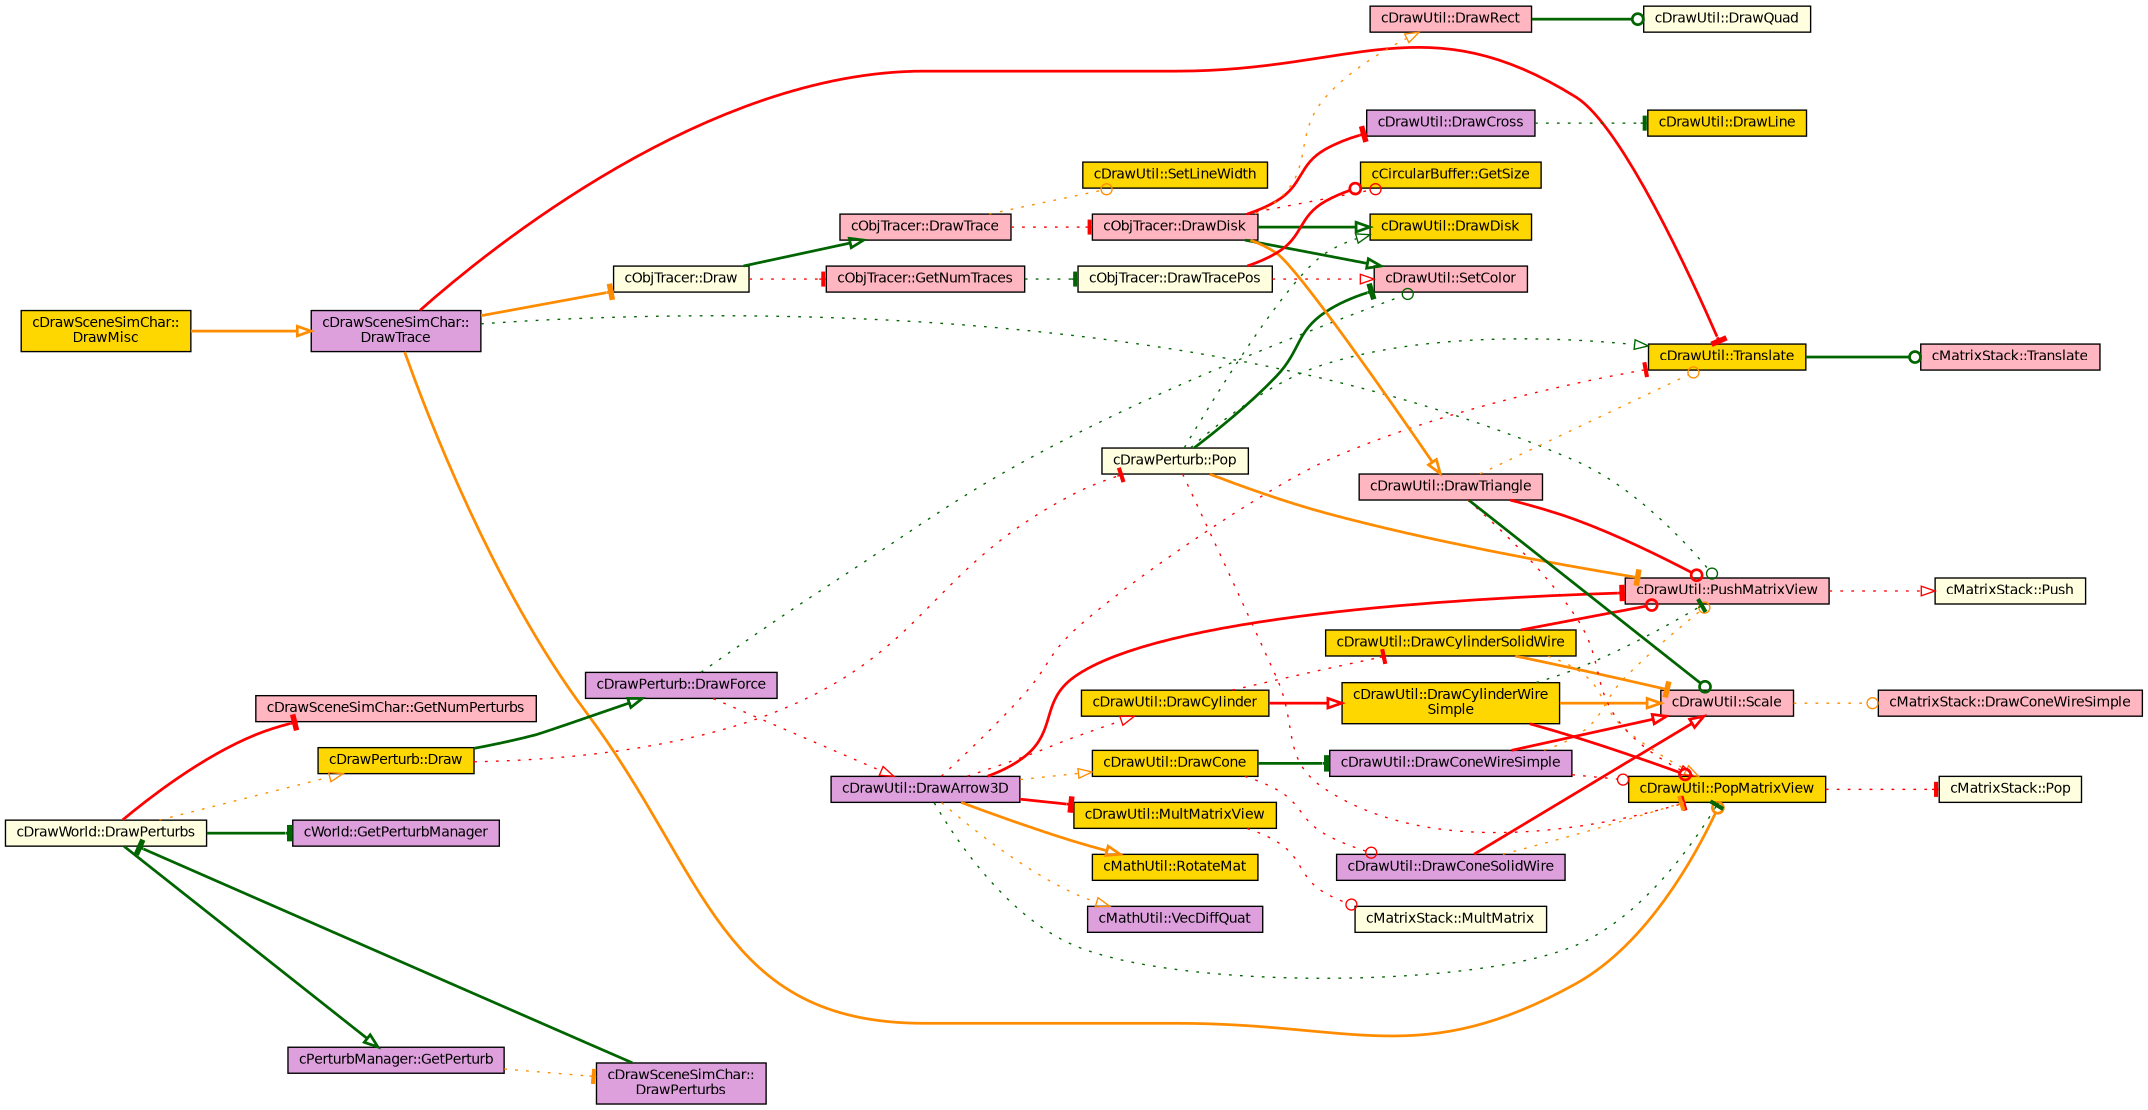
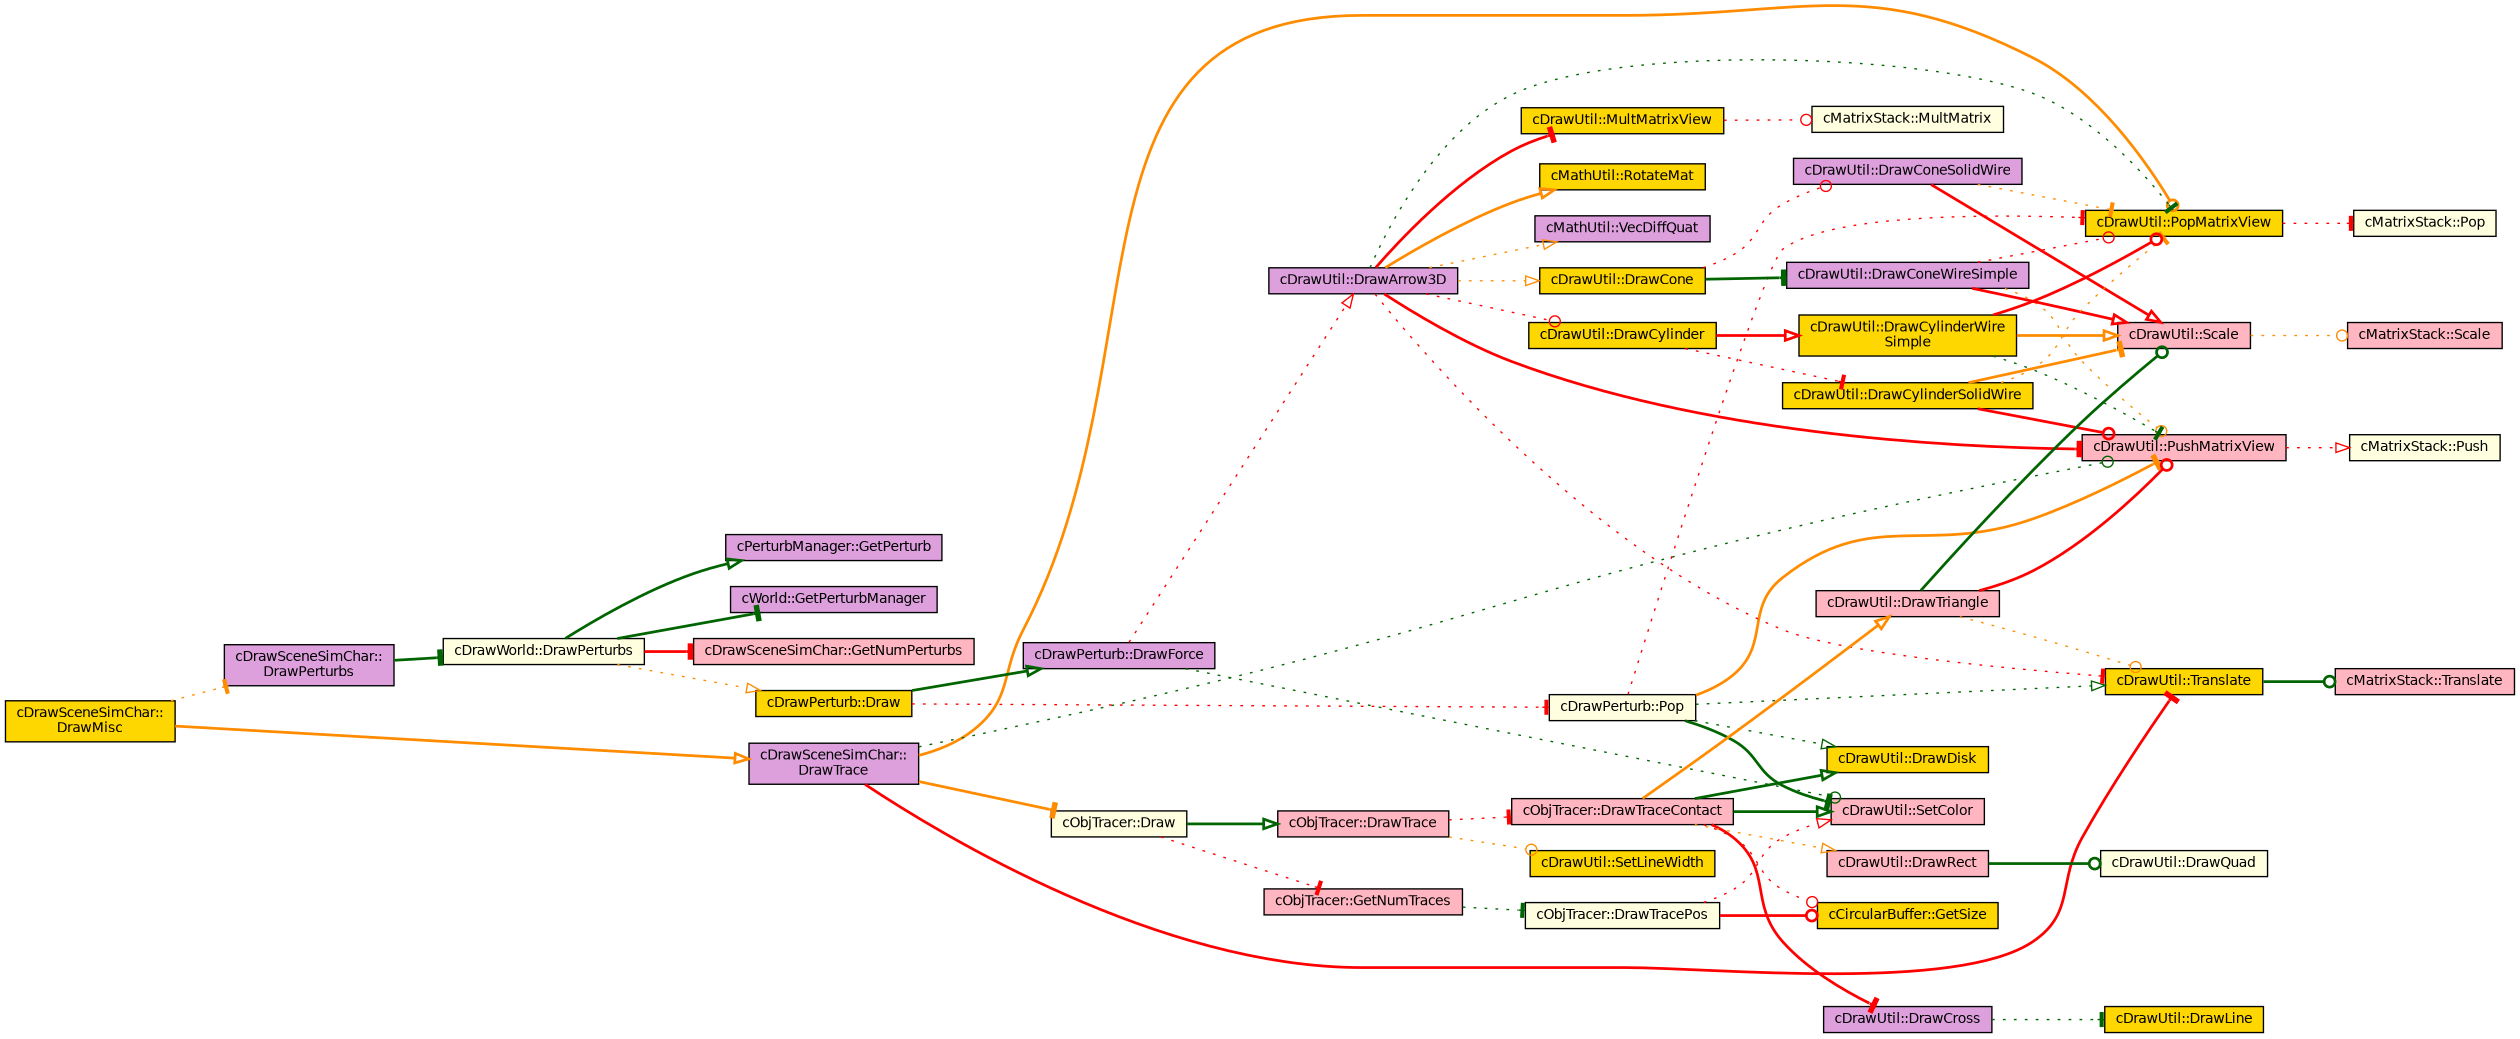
(1175, 227) -> (1623, 812)
(1584, 631) -> none
(1591, 681) -> (2072, 321)
(2010, 703) -> (2425, 336)
(1045, 749) -> (1488, 307)
(547, 1073) -> (196, 694)
